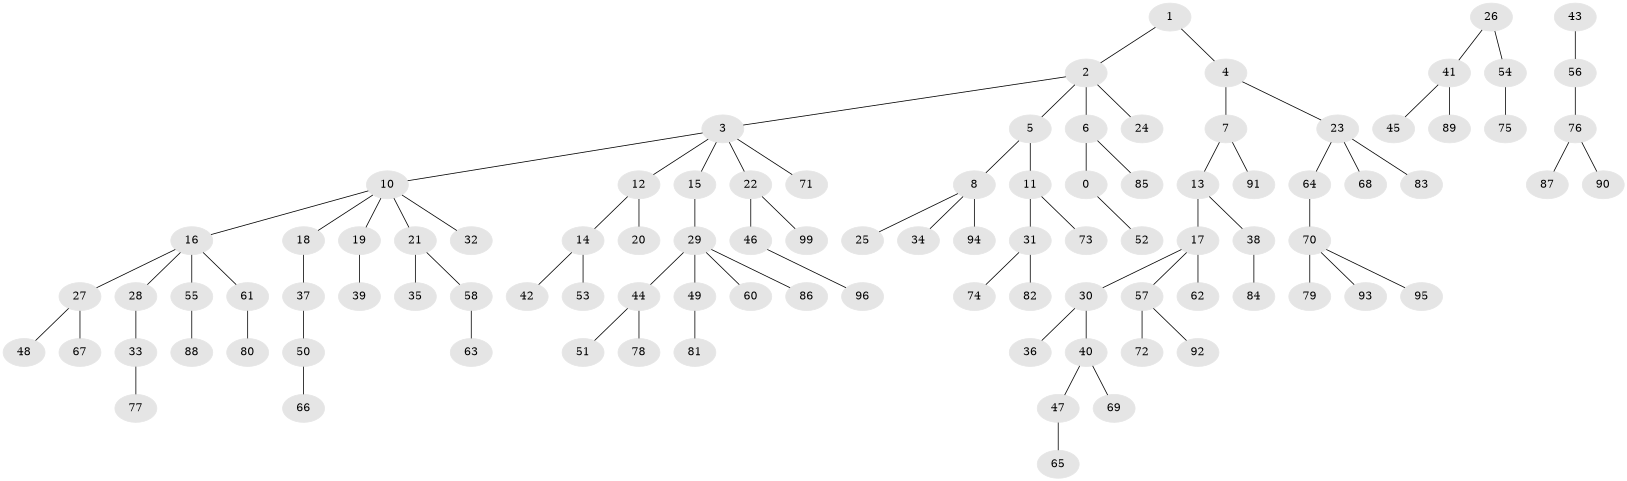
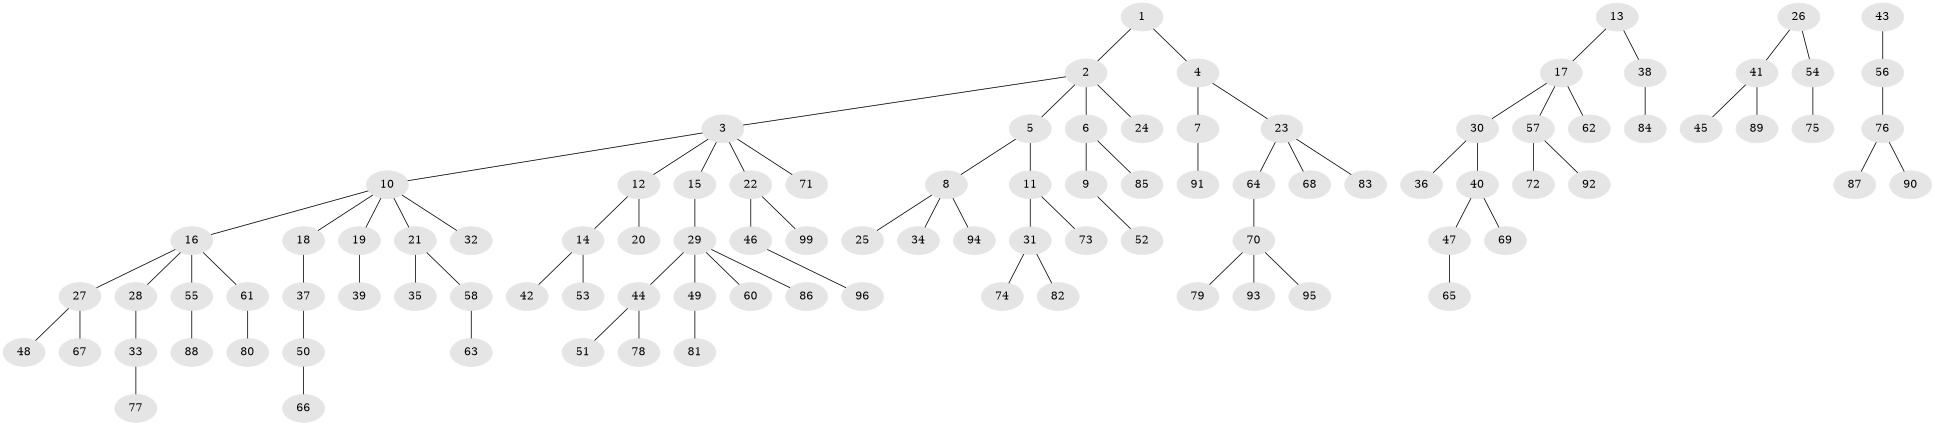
(1212, 157) -> none
(1086, 185) -> (1086, 185)
